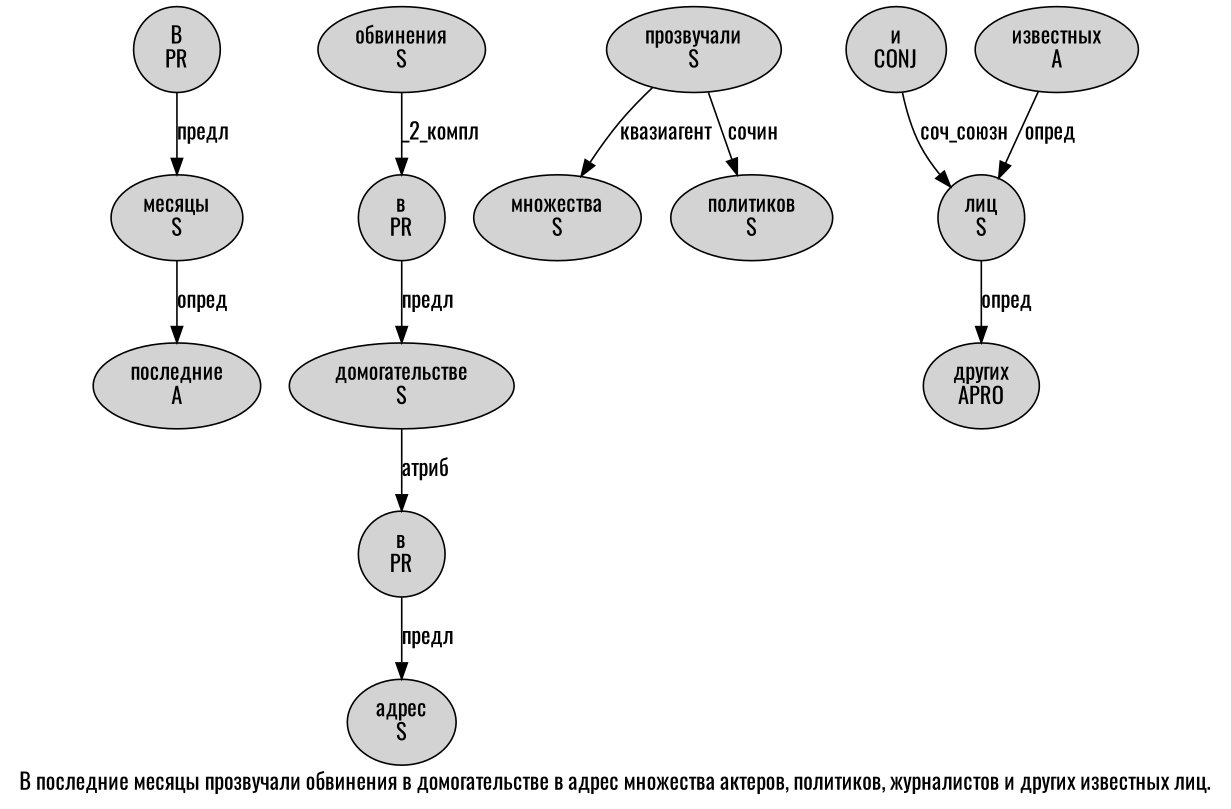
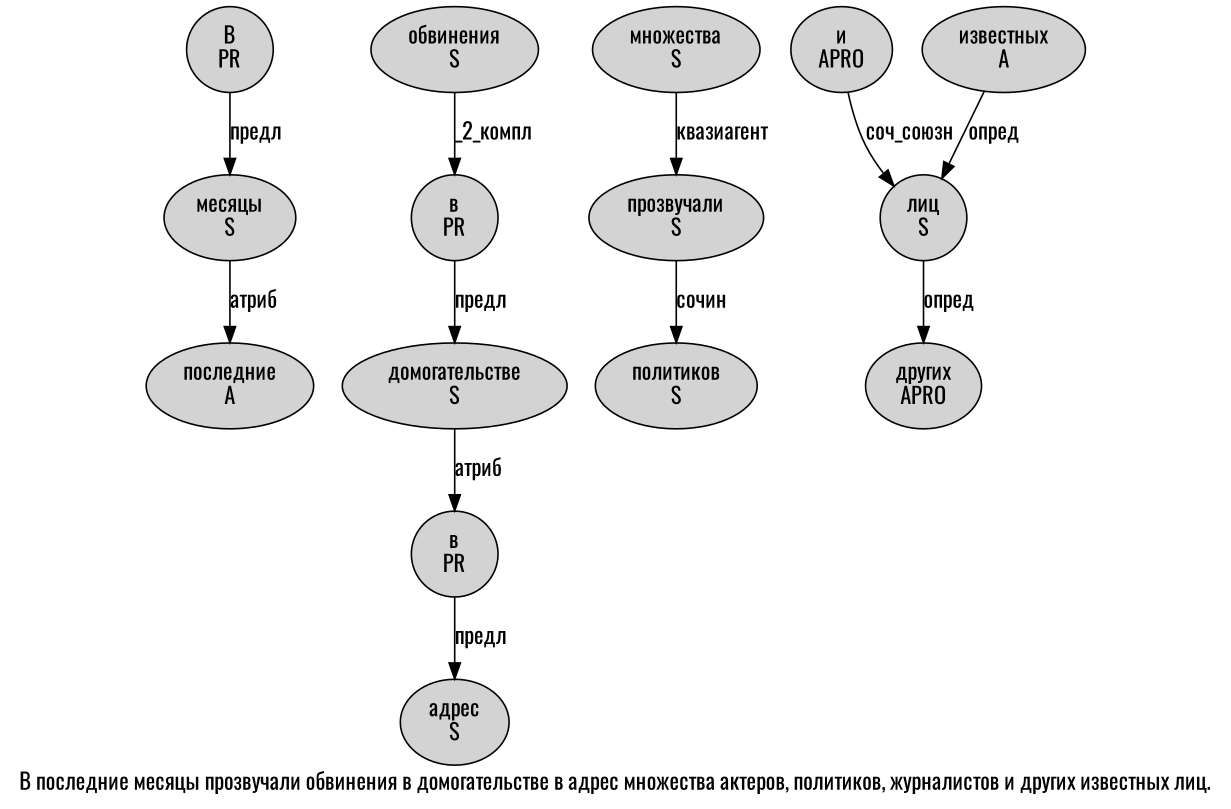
(896, 50) -> (842, 50)
(619, 123) -> (676, 125)
(203, 302) -> (254, 302)
